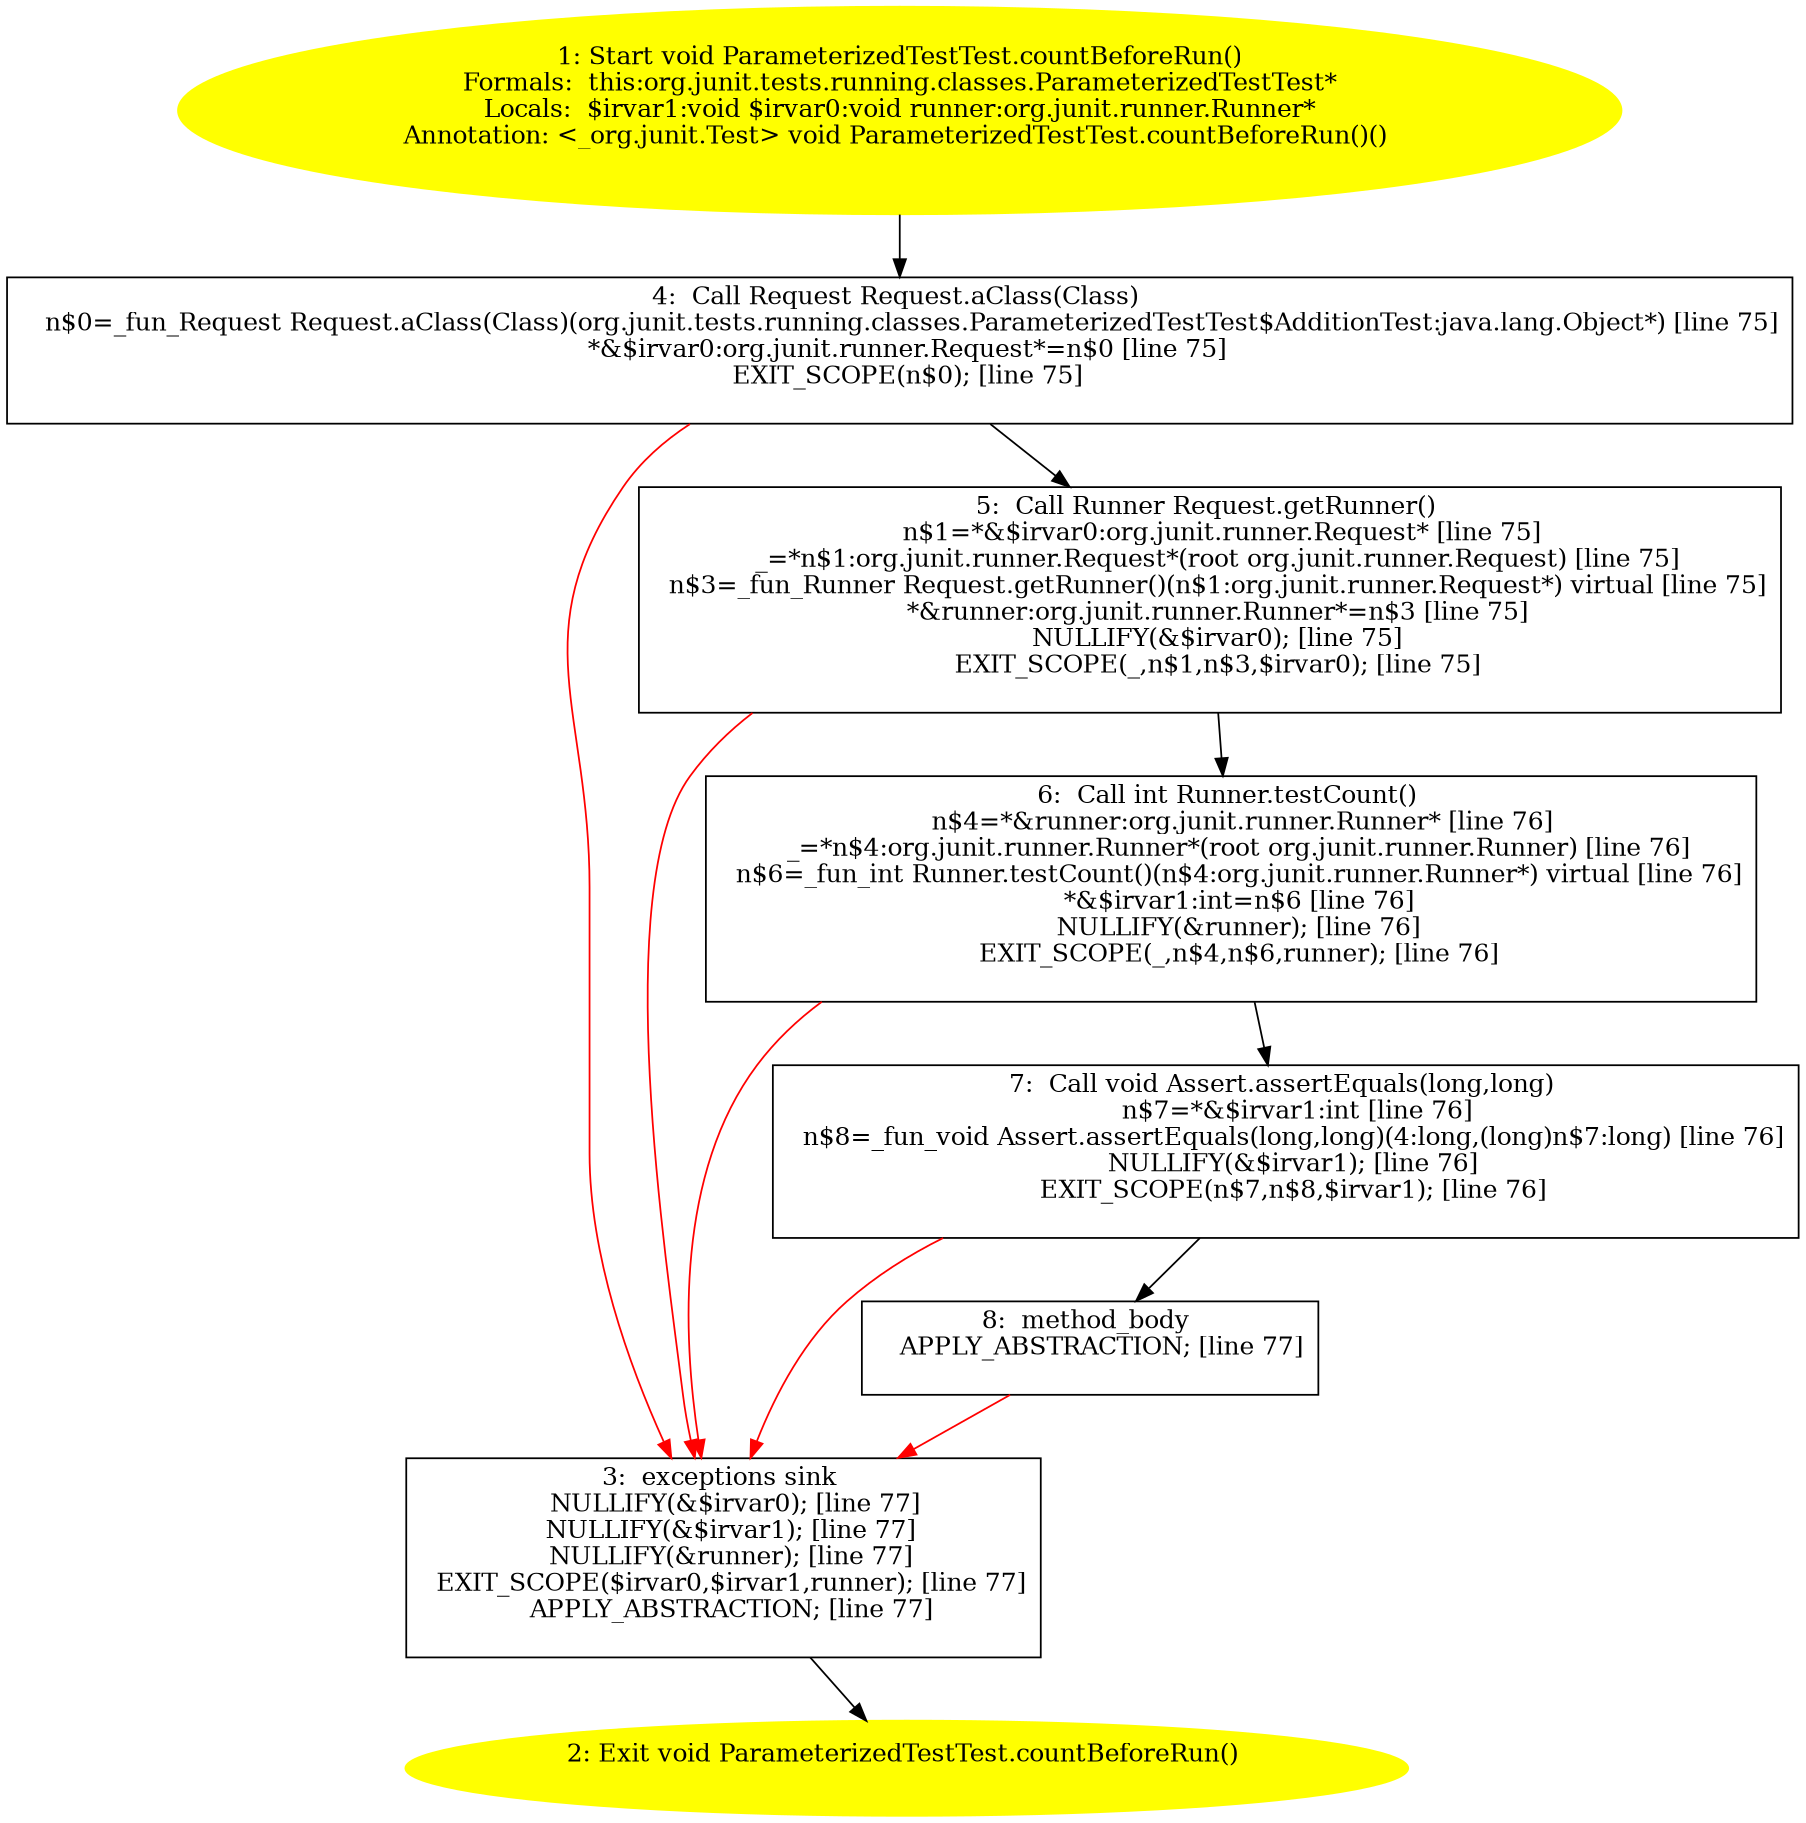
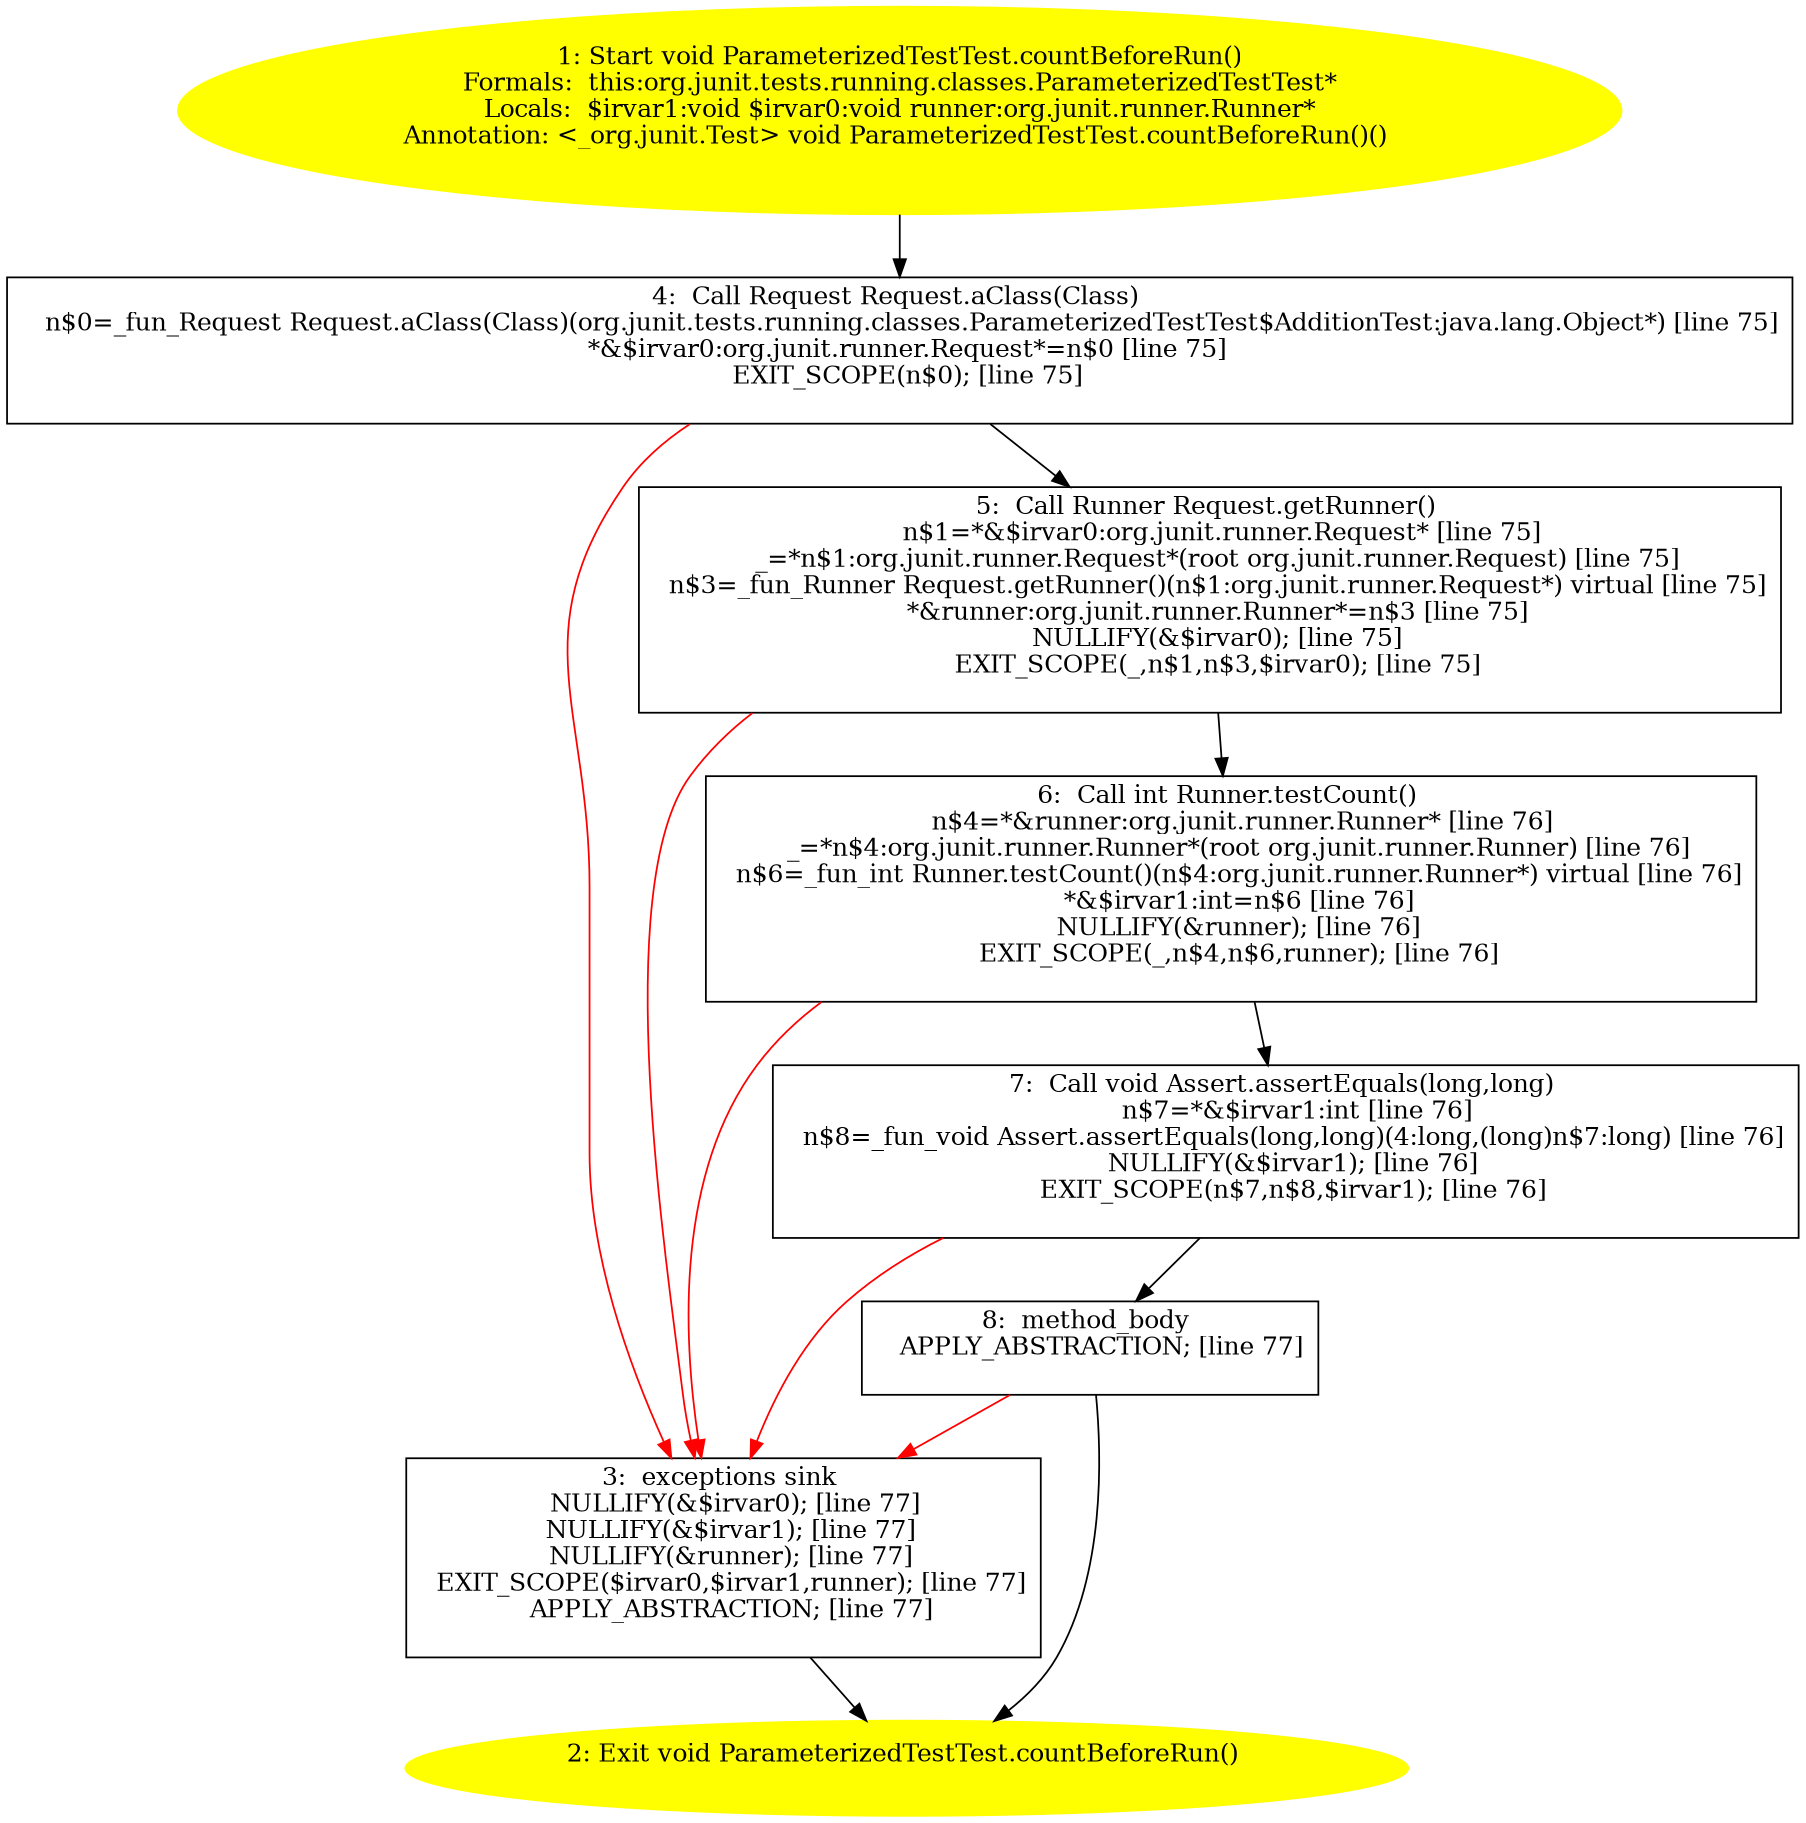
none -> (1089, 1565)
